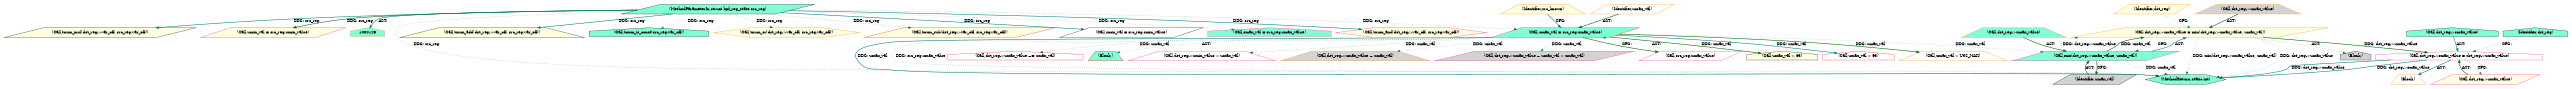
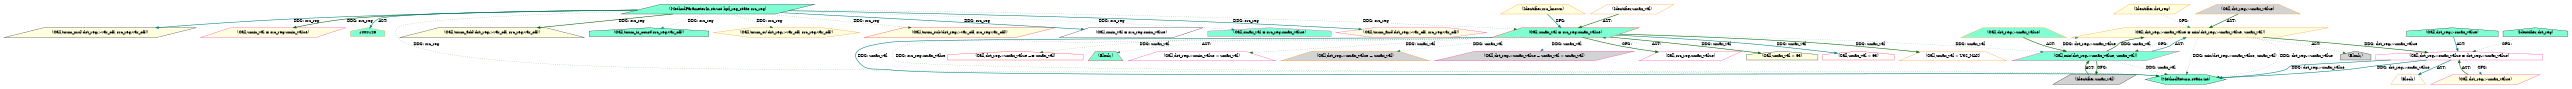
(606, 21) -> (606, 21)
